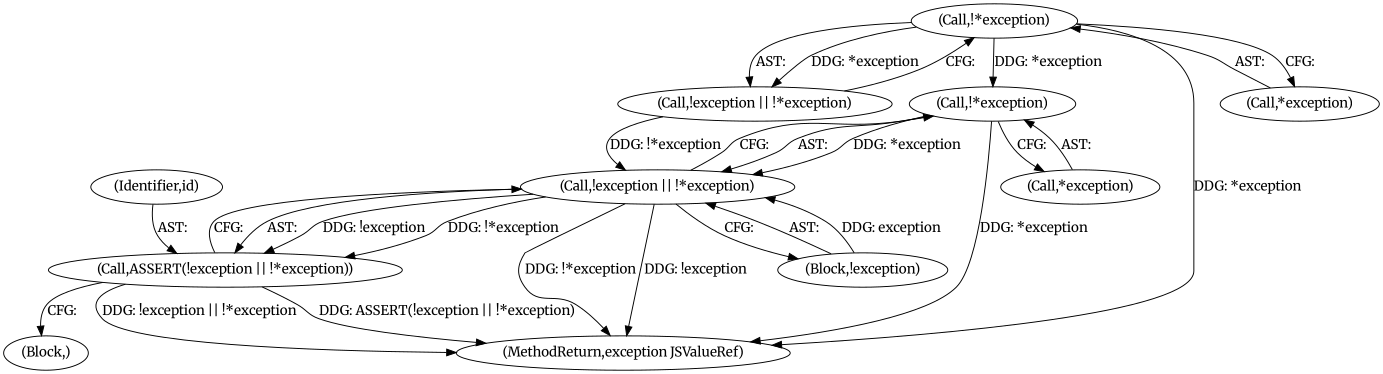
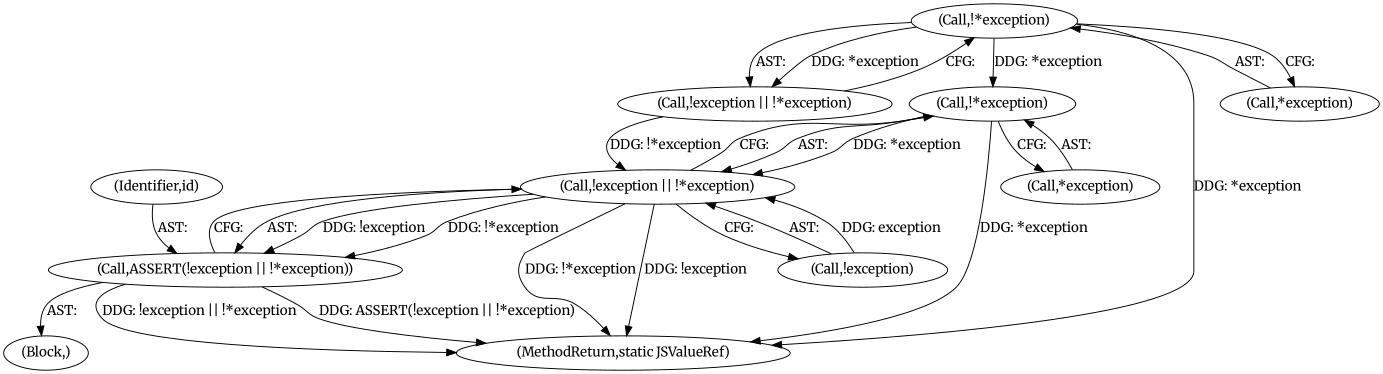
(863, 270) -> (863, 270)
(64, 312) -> (64, 312)
(623, 353) -> (623, 353)
